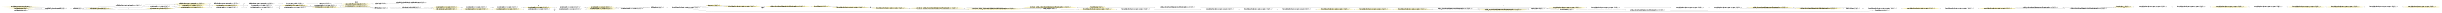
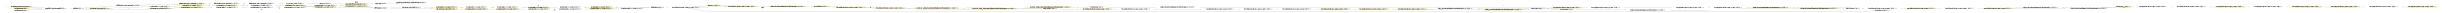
(1097, 7) -> (1097, 7)
